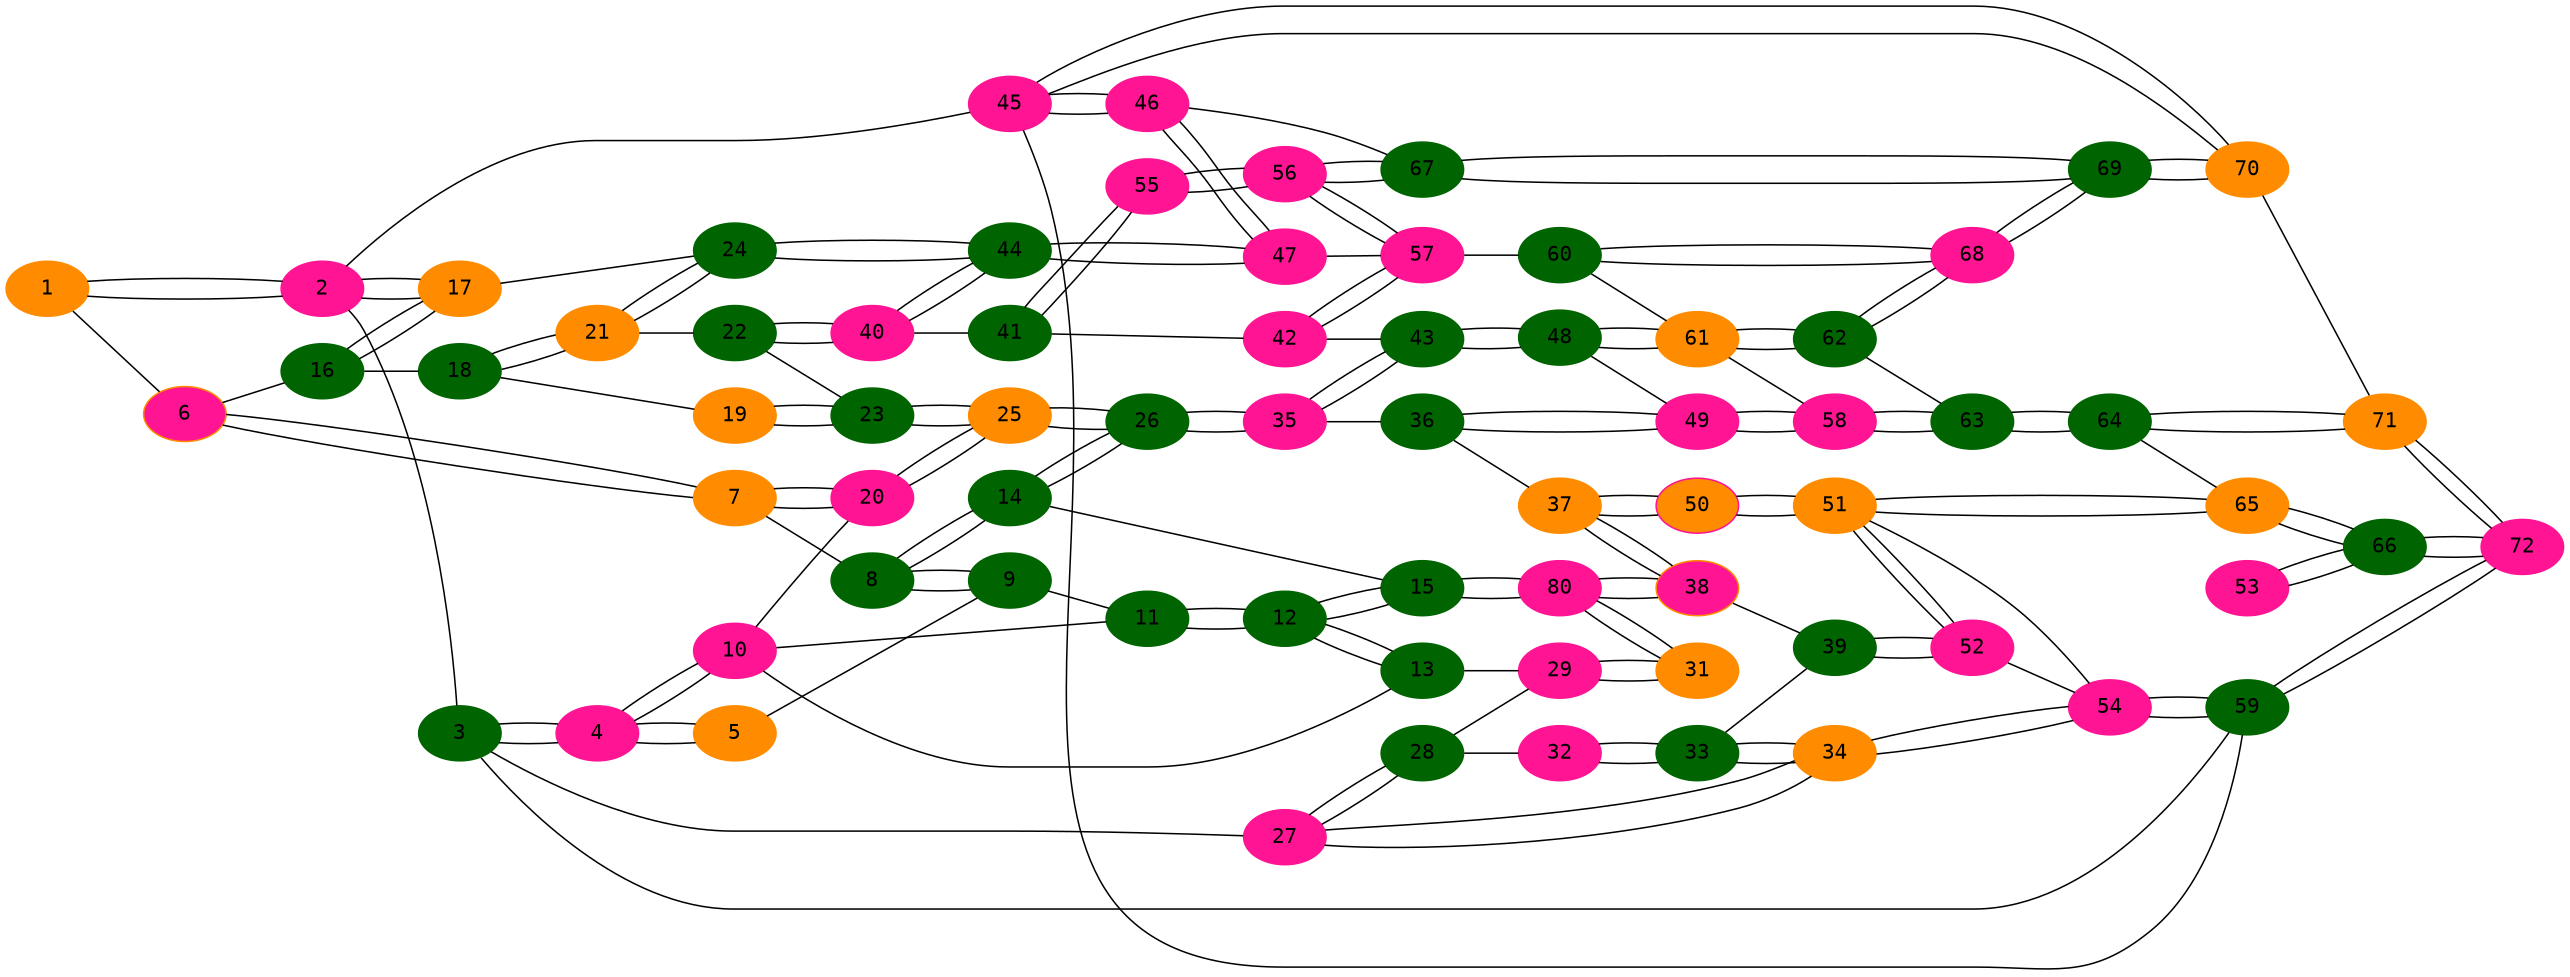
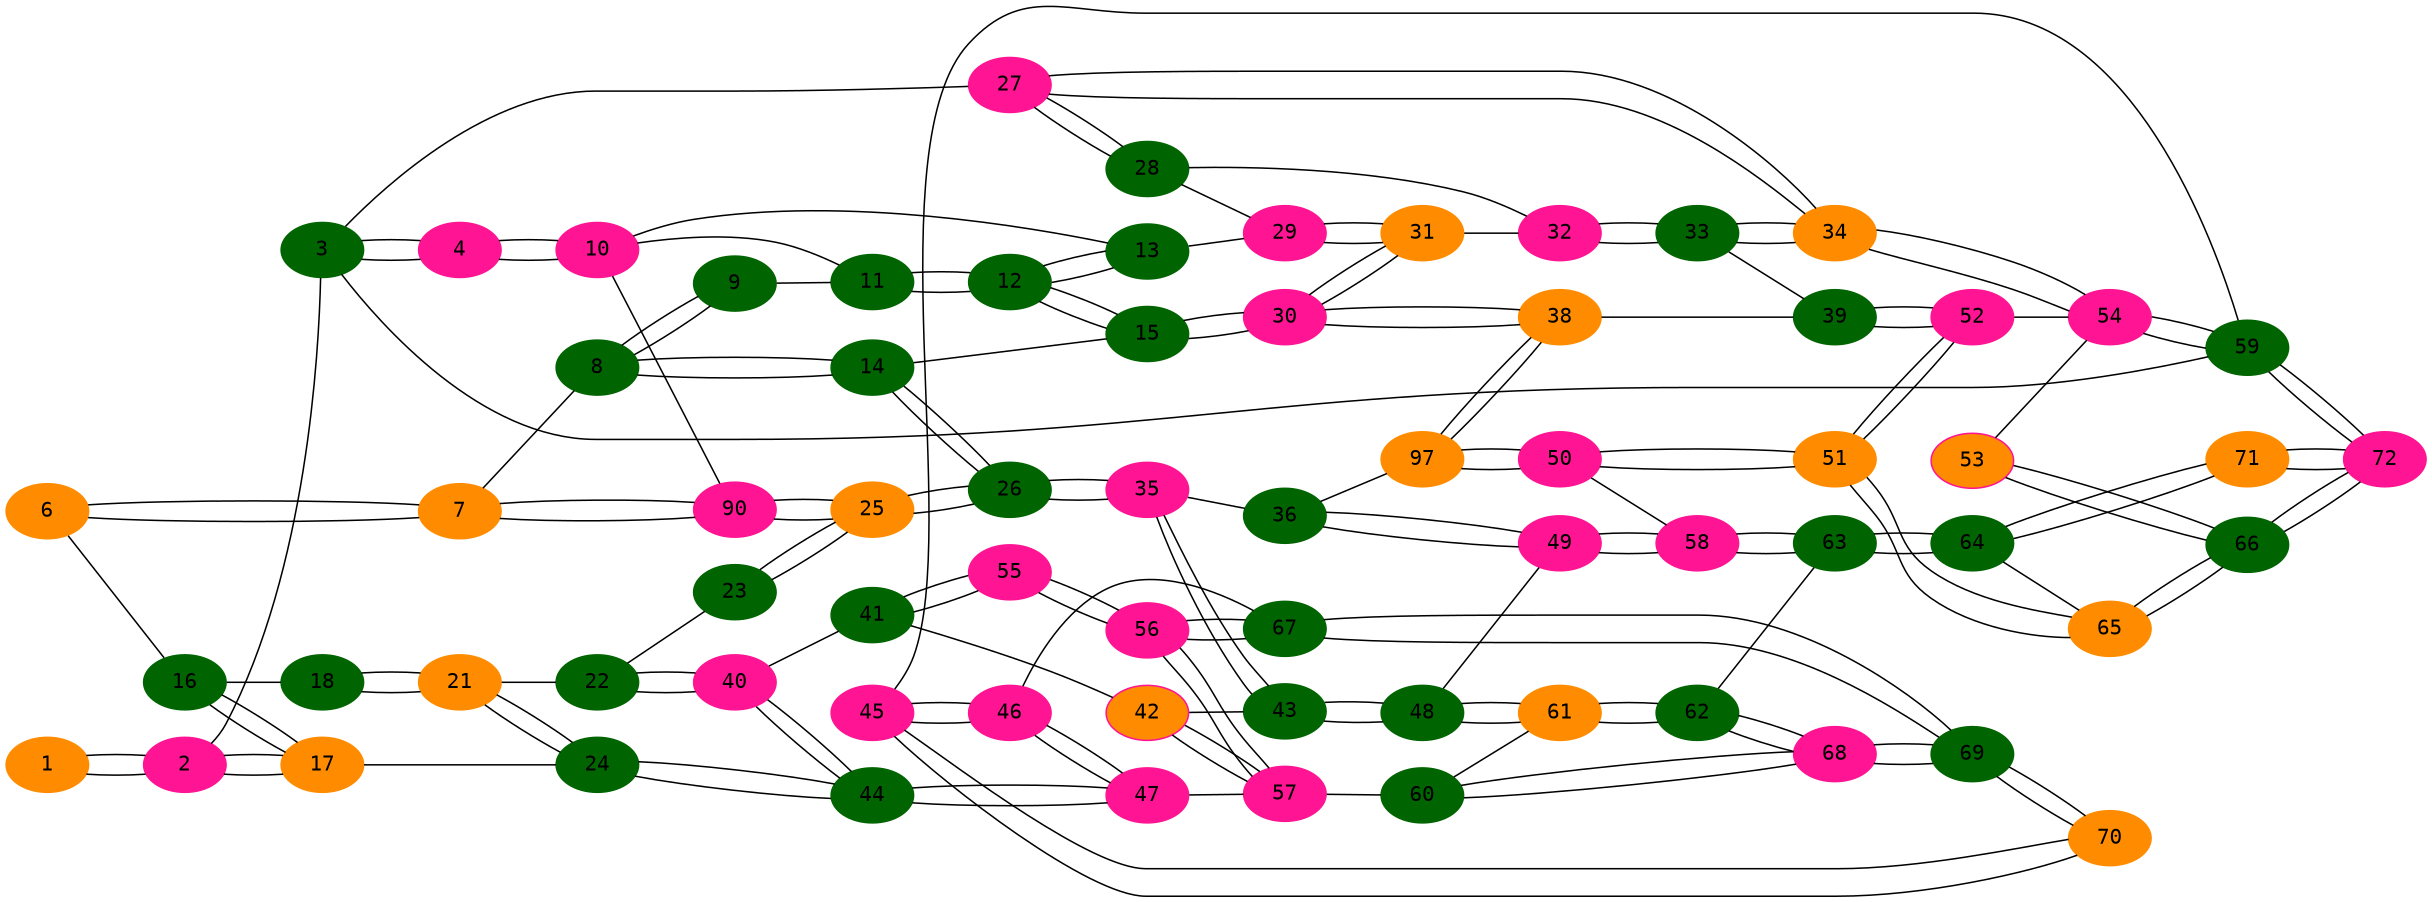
(641, 141) -> none
none -> (1491, 233)
(2316, 296) -> none
(1285, 339) -> (1147, 713)
(116, 351) -> none
(1766, 380) -> (1629, 501)
(185, 414) -> (47, 511)
(735, 416) -> none
(872, 498) -> (735, 510)
(1560, 506) -> (1422, 459)
(1697, 506) -> (1560, 459)
(1560, 588) -> (1285, 317)
(1697, 588) -> (1560, 317)
(2247, 588) -> (1972, 461)
(1989, 589) -> (2037, 394)
(735, 733) -> none
